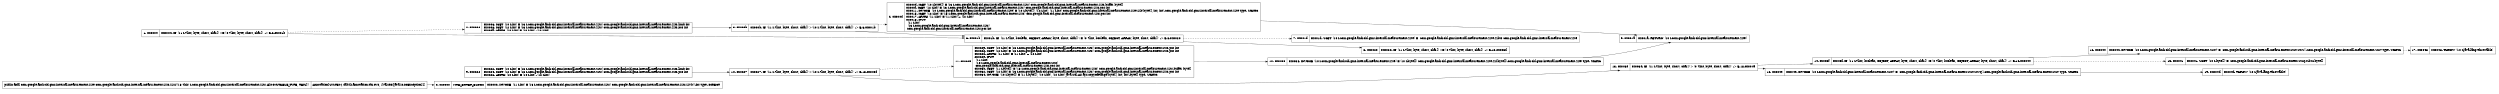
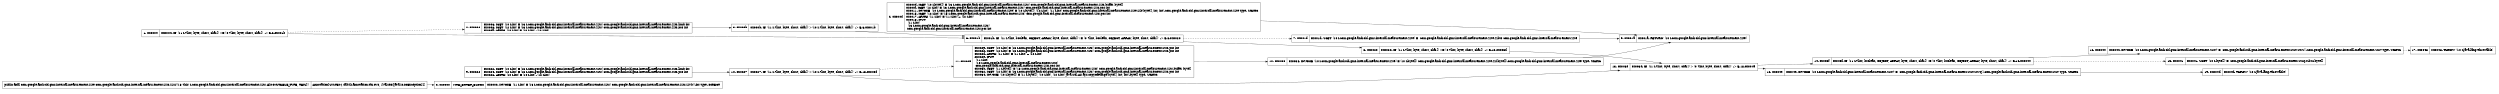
(882, 25) -> none
none -> (1598, 39)
none -> (1585, 55)
